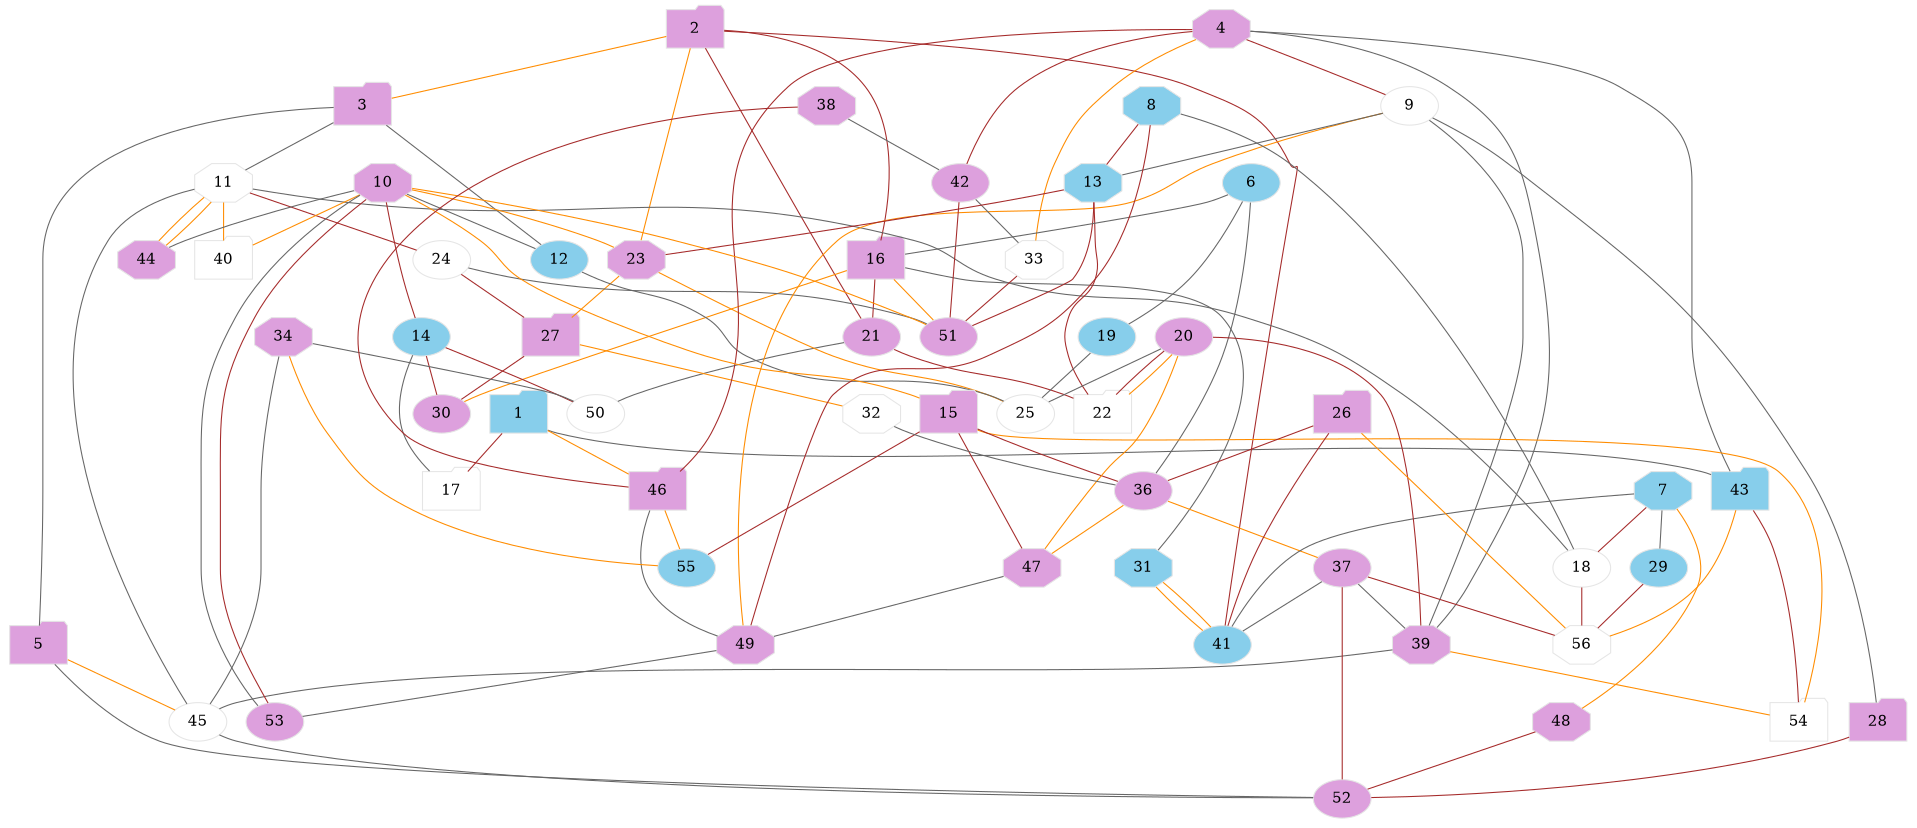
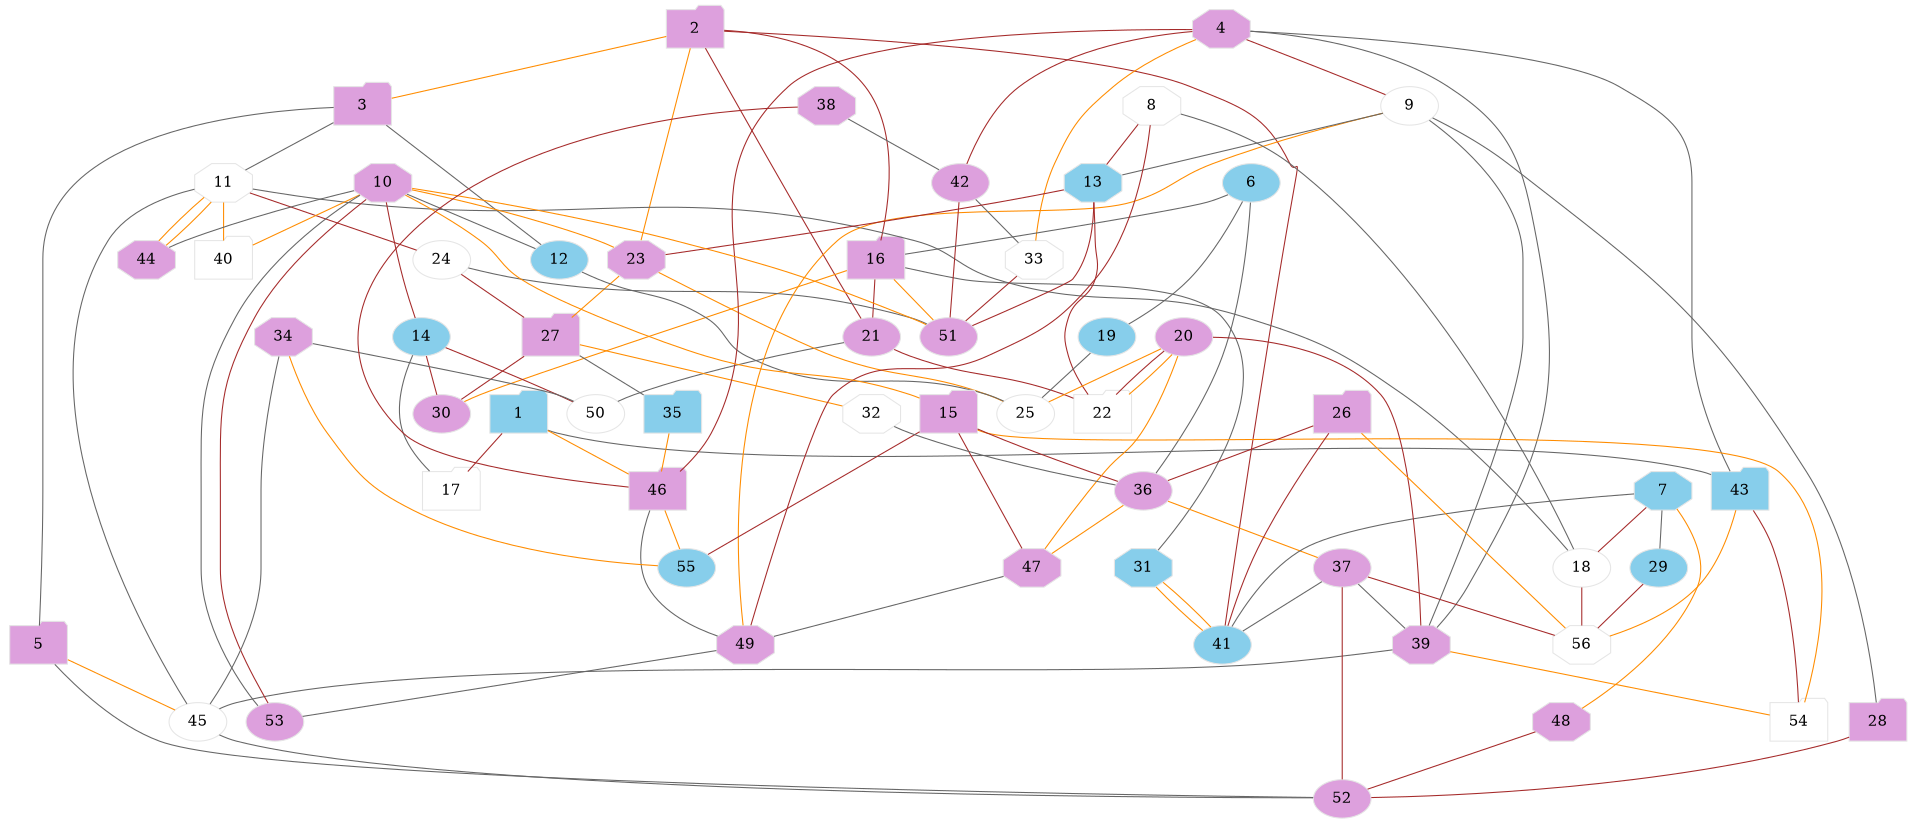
(1152, 106) -> (1152, 106)
(1105, 375) -> (1105, 375)
none -> (673, 414)
